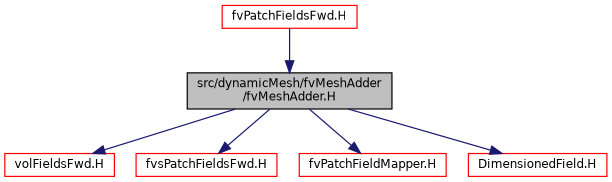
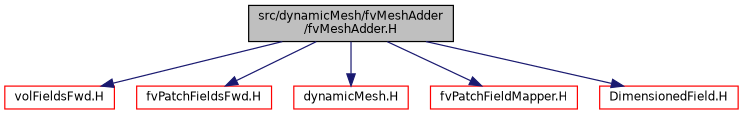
(290, 44) -> (276, 61)
(207, 165) -> (351, 98)
